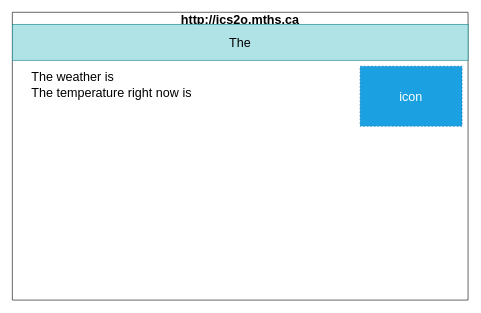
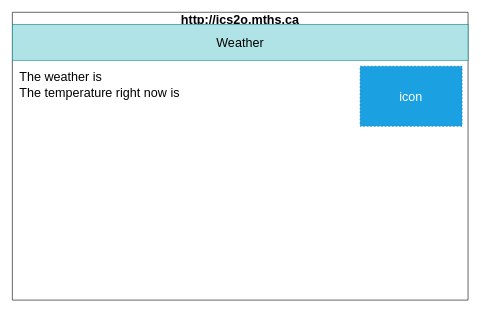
(240, 42) -> (240, 42)
(117, 84) -> (105, 84)
